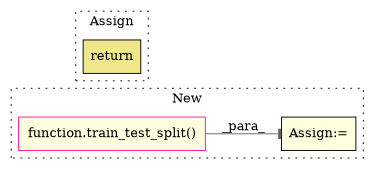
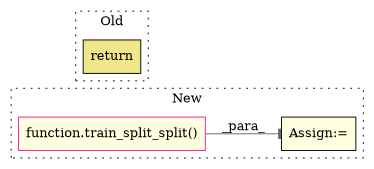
(112, 22) -> (112, 22)
(112, 134) -> (112, 134)
